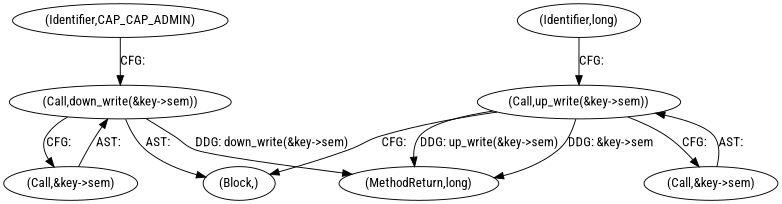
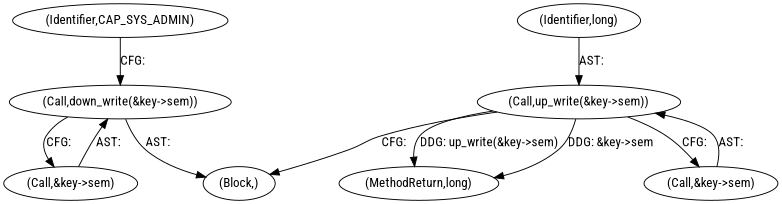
(120, 21) -> (120, 21)
(593, 61) -> (593, 61)
(240, 159) -> none
